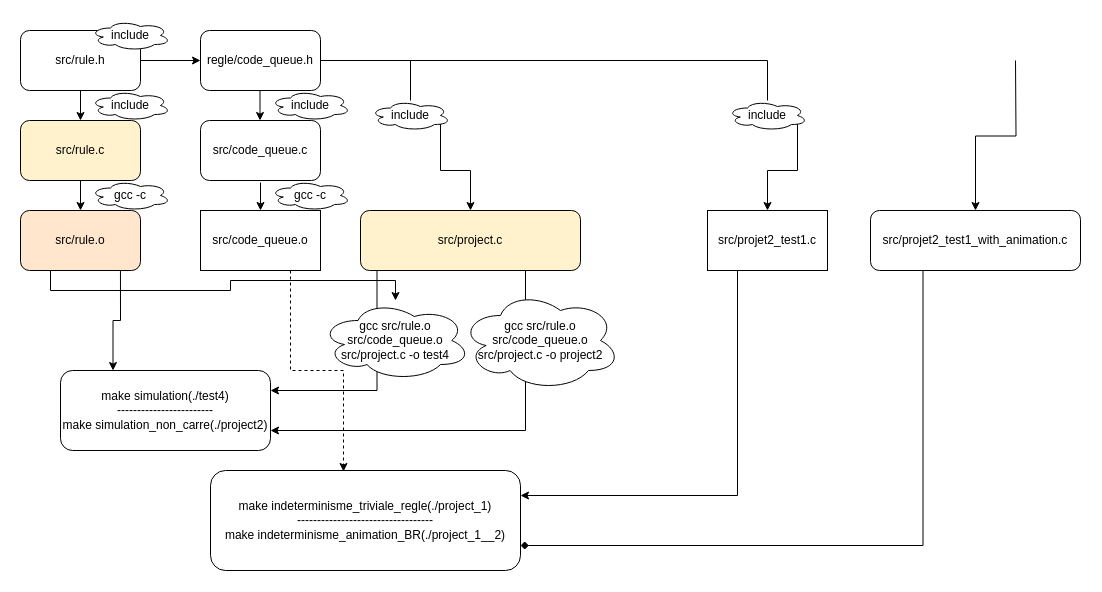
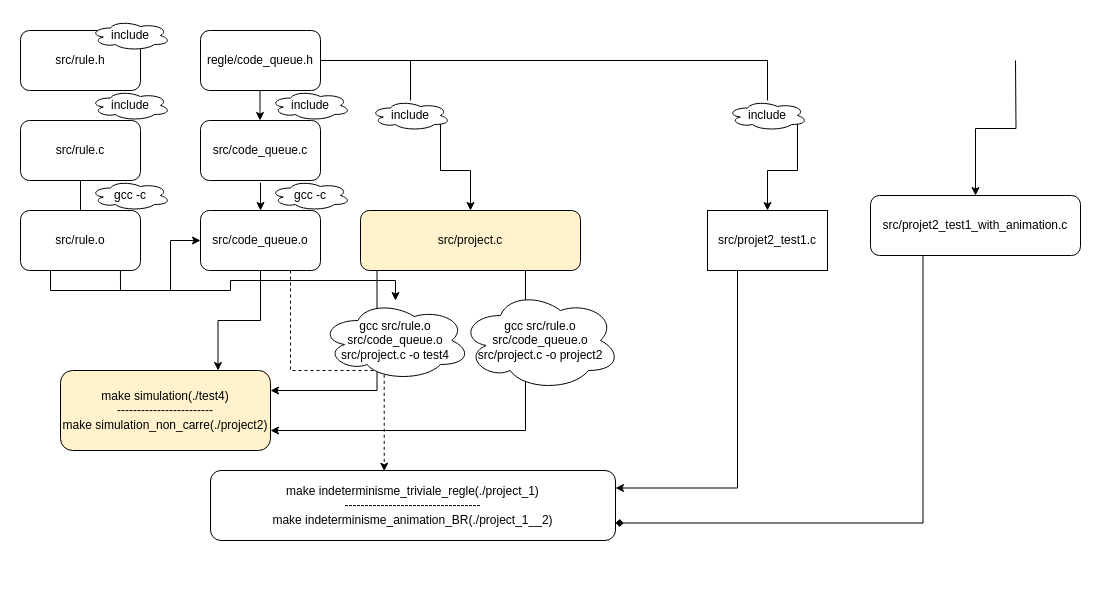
(167, 61) -> none
(81, 102) -> none
(81, 151) -> (81, 151)
(81, 202) -> (81, 205)
(81, 241) -> (81, 241)
(261, 241) -> (261, 241)
(976, 241) -> (976, 226)
none -> (243, 321)
(113, 324) -> (171, 254)
(166, 411) -> (166, 411)
(366, 521) -> (413, 506)
